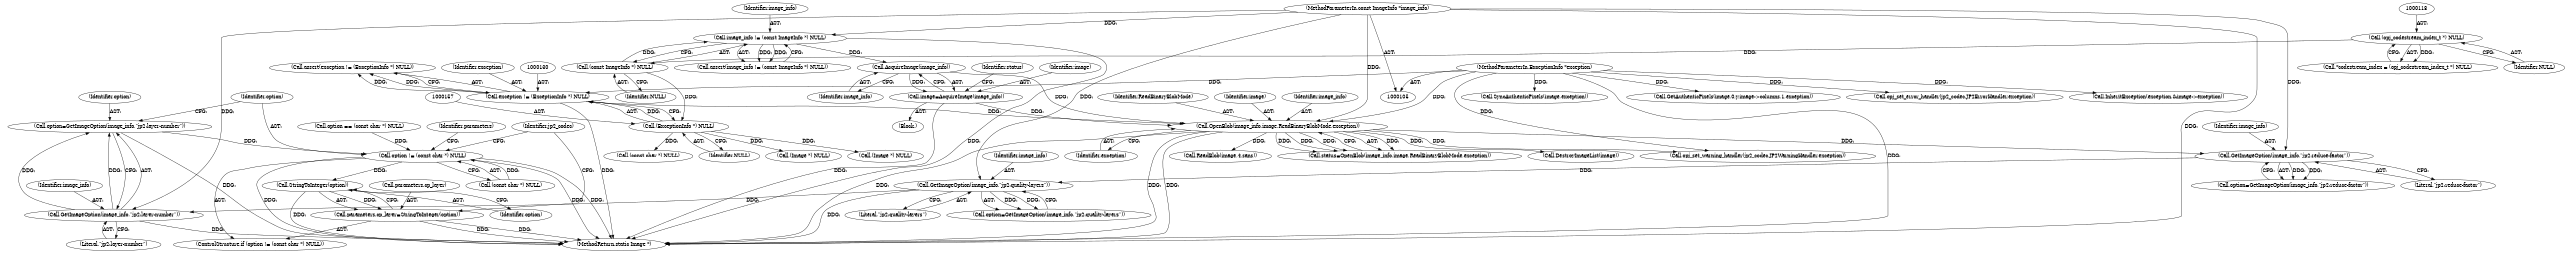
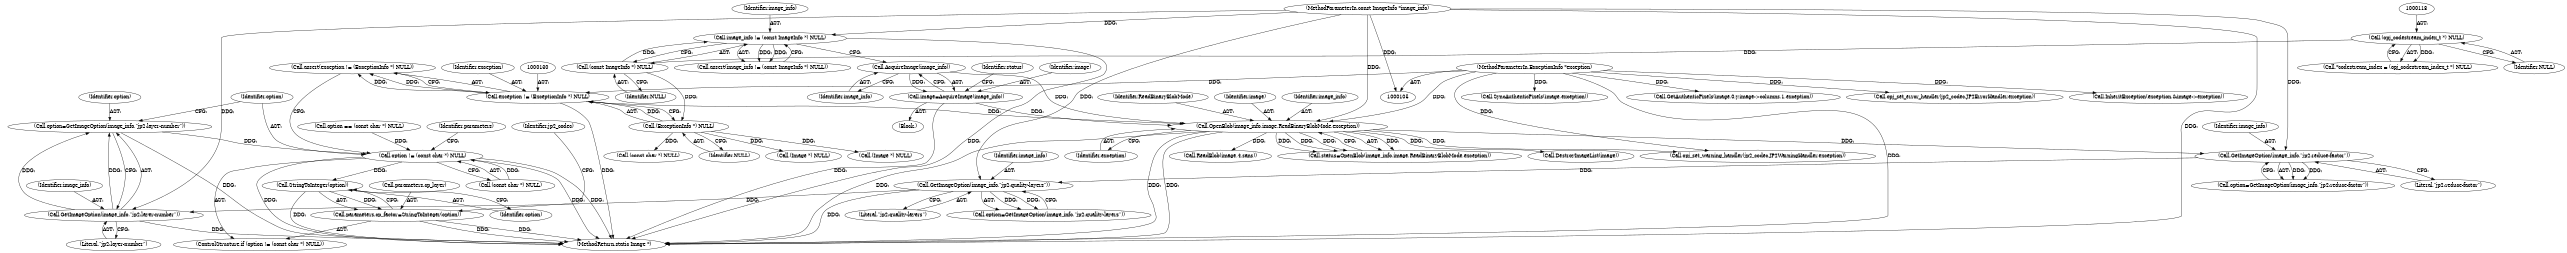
(856, 53) -> (856, 53)
(1390, 53) -> (1390, 53)
(443, 97) -> none
(488, 141) -> (293, 129)
(397, 215) -> (397, 215)
